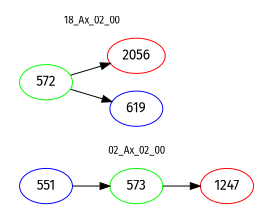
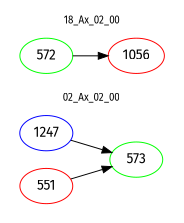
(136, 56) -> (136, 56)
(136, 109) -> none
(46, 186) -> (46, 186)
(177, 186) -> (87, 145)
(227, 186) -> (46, 133)
